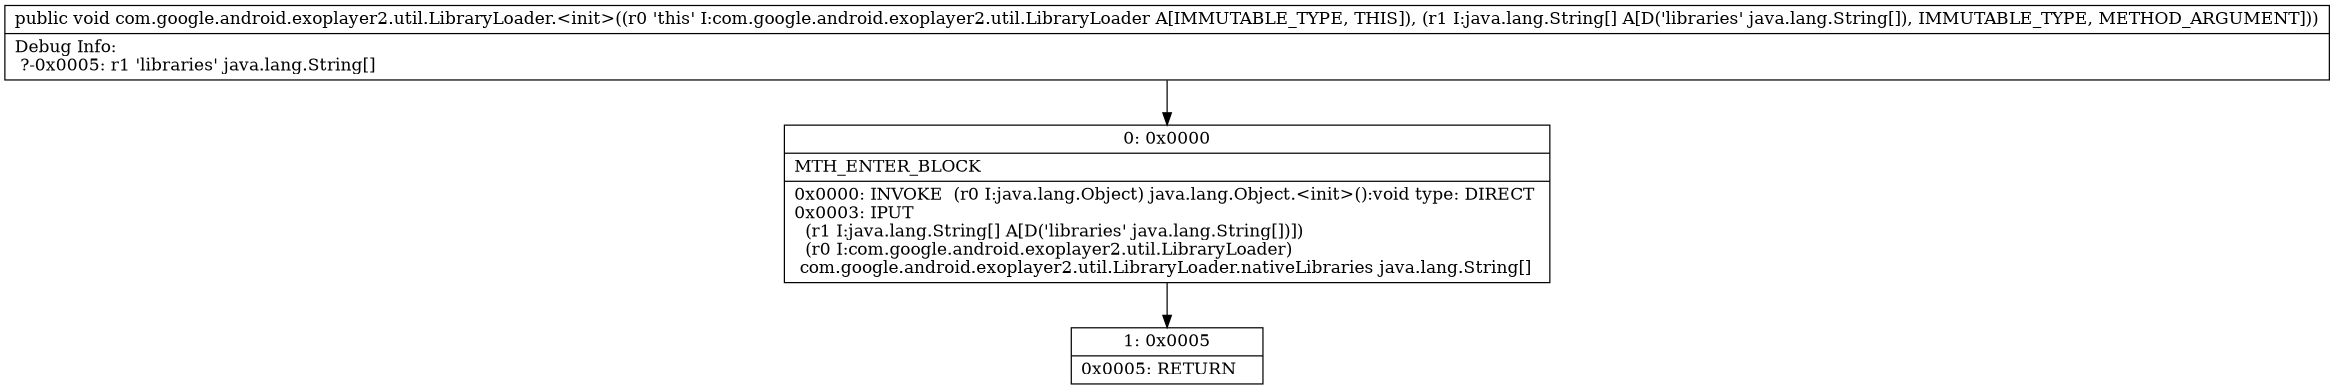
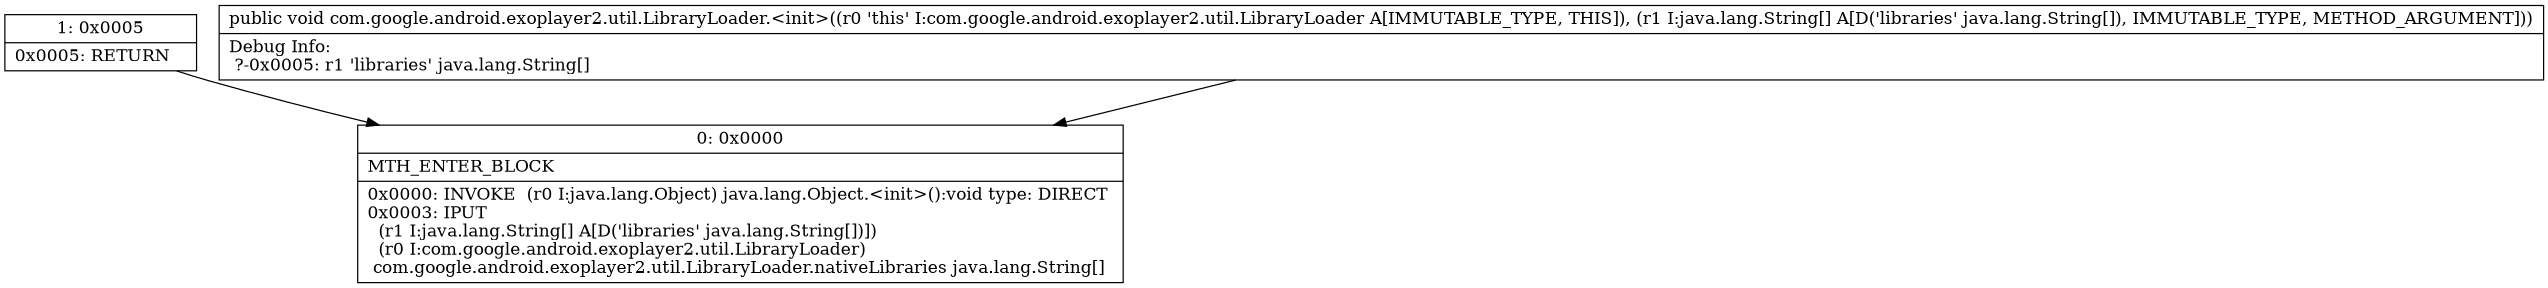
(1167, 299) -> (271, 98)
